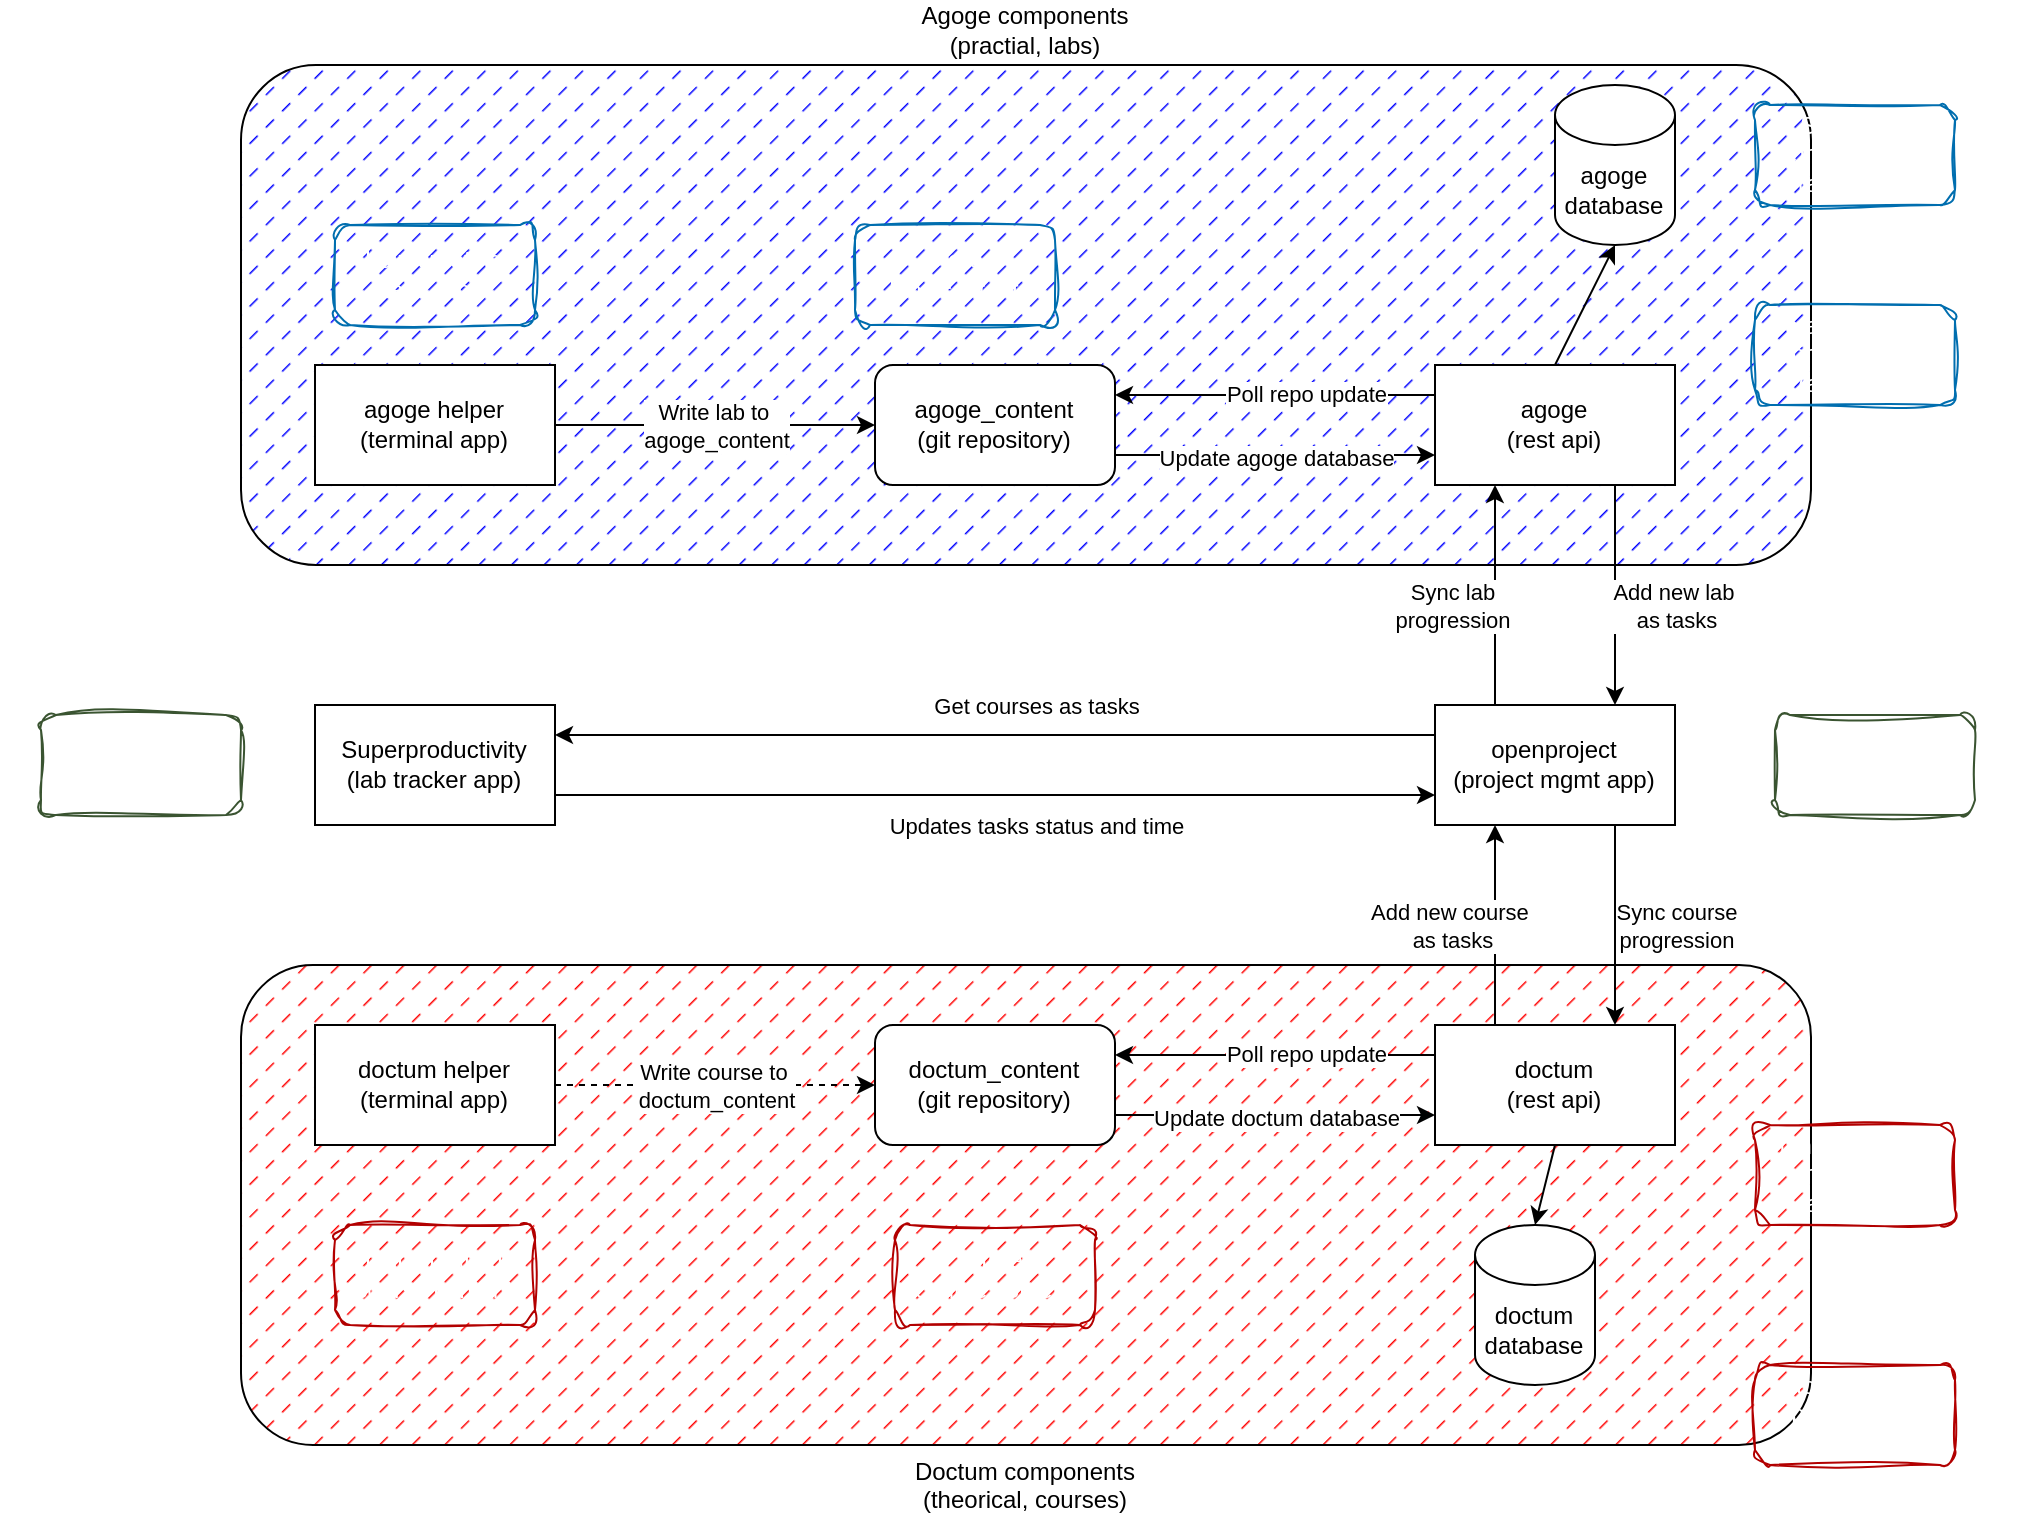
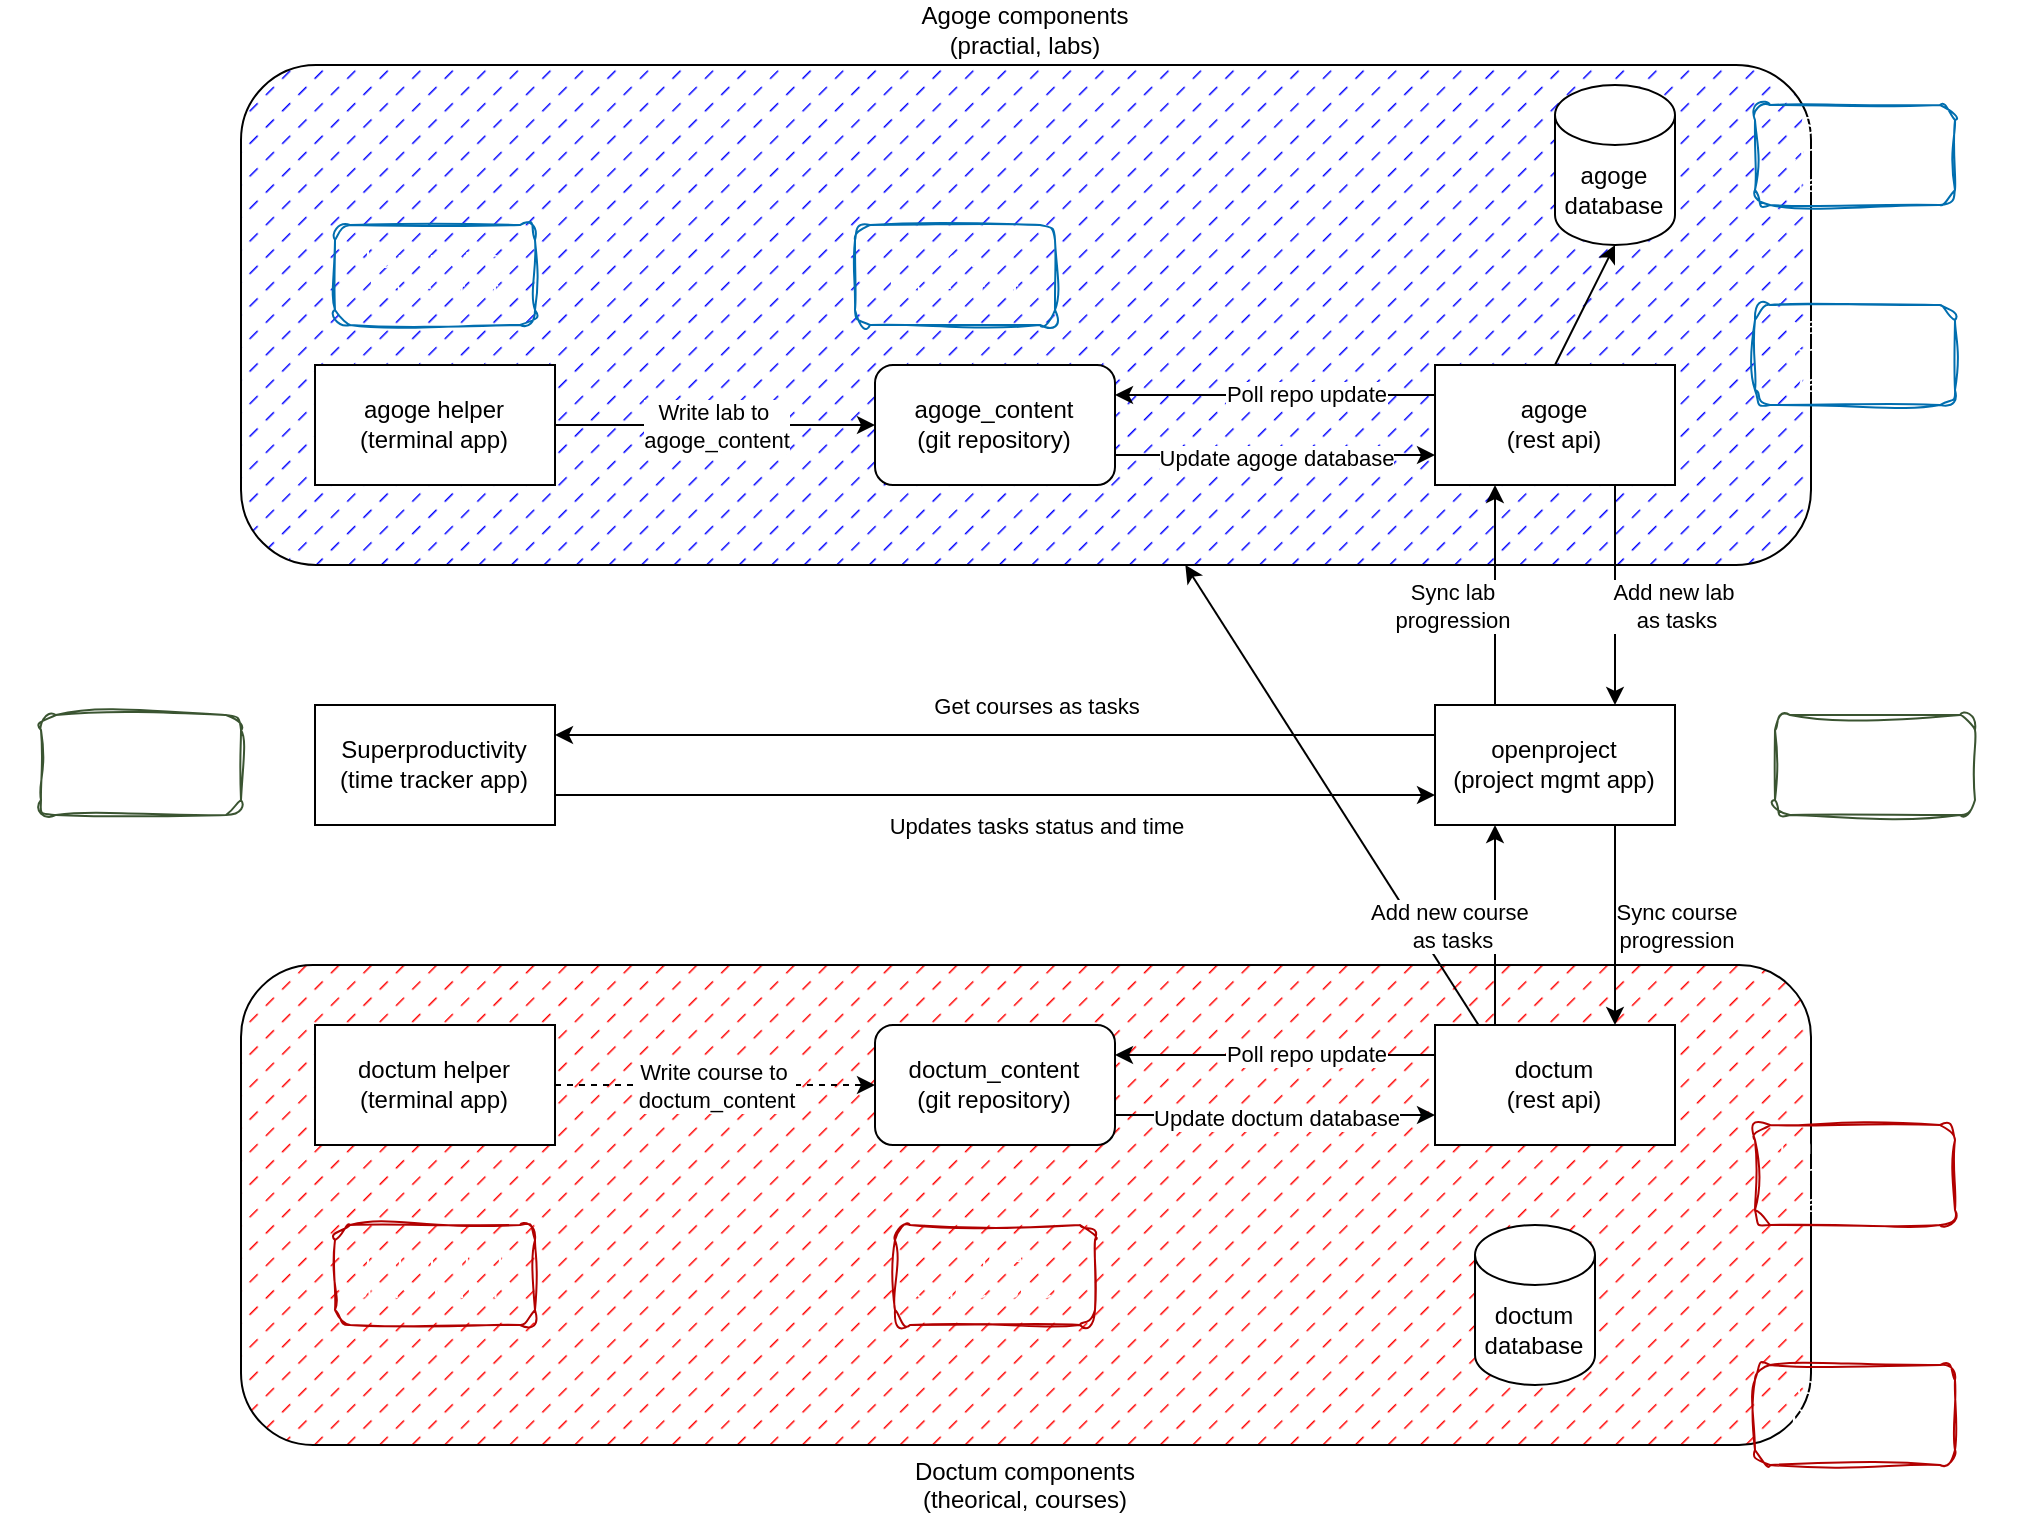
(435, 275) -> (435, 275)
(435, 765) -> (435, 765)
(1547, 1178) -> (1242, 653)
